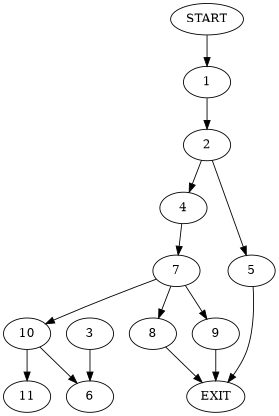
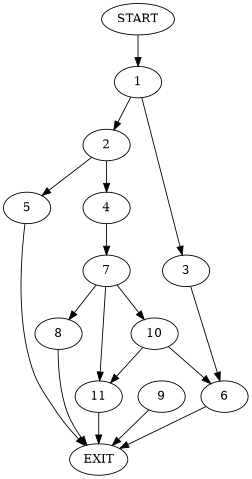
none -> (161, 172)
(194, 299) -> (103, 329)
none -> (99, 424)
none -> (167, 425)
